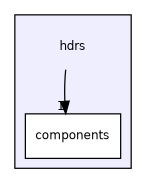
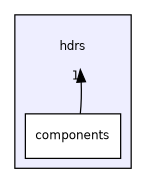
(65, 85) -> (81, 98)
